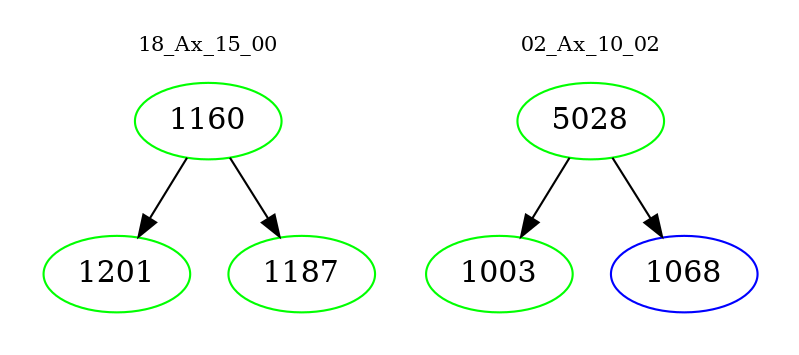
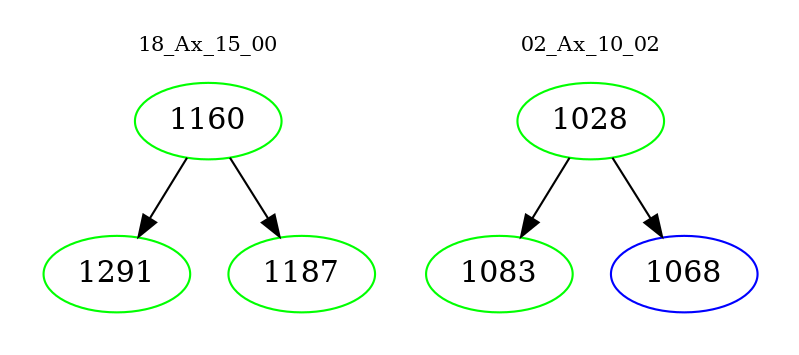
(591, 121) -> (591, 121)
(117, 274) -> (117, 274)
(499, 274) -> (499, 274)
